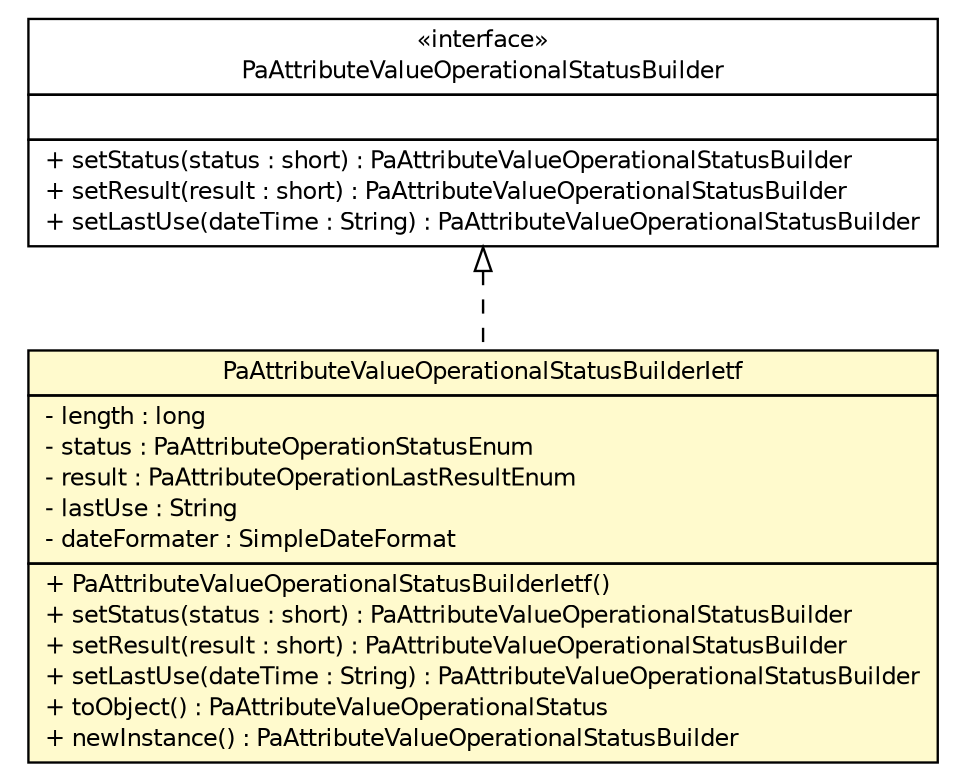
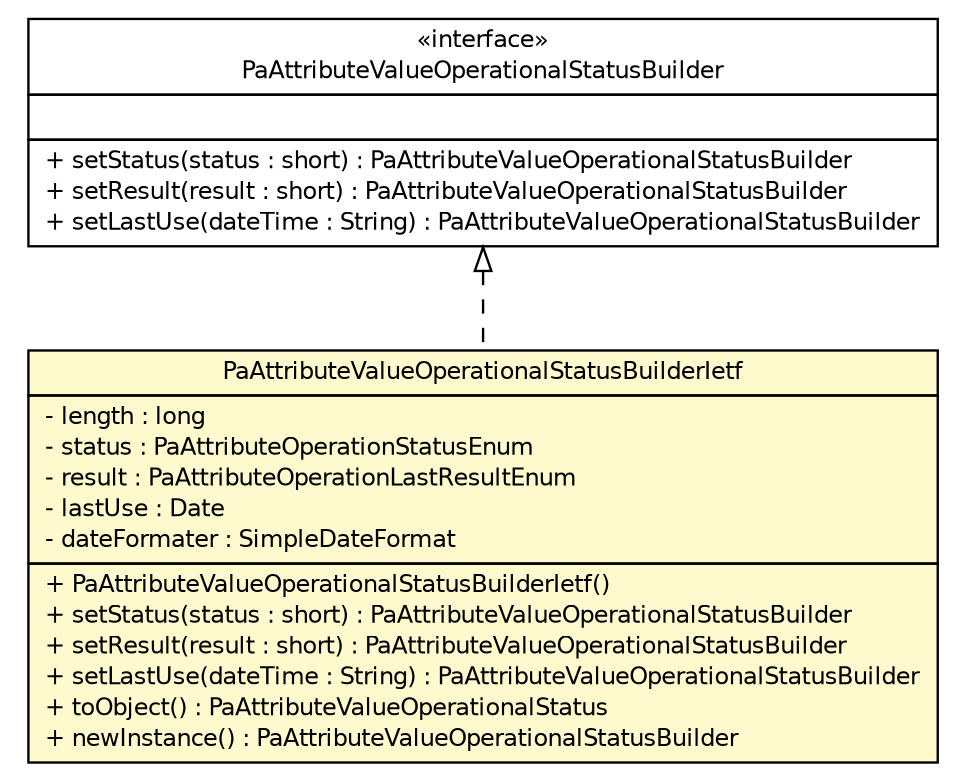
(142, 509) -> (135, 509)
